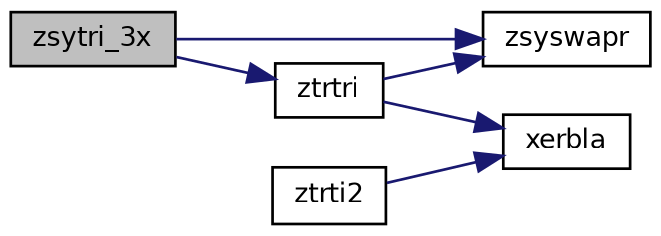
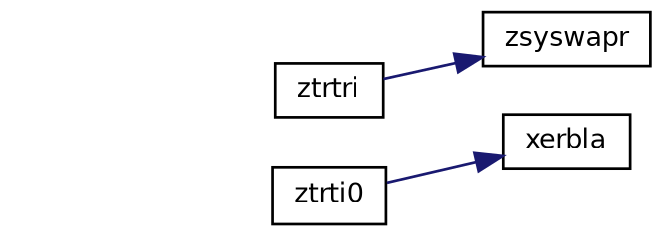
(93, 39) -> none
(430, 112) -> none
(329, 196) -> (329, 196)
